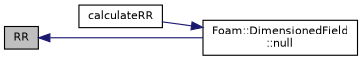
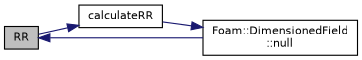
none -> (54, 31)
